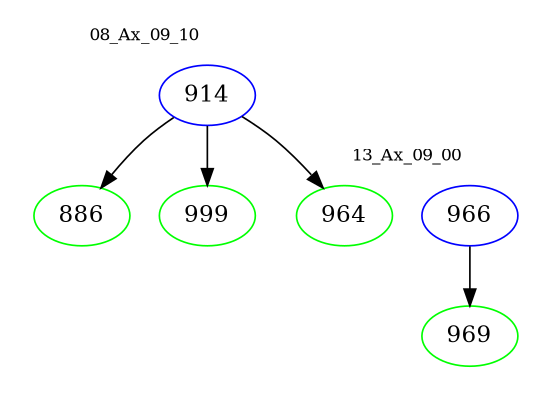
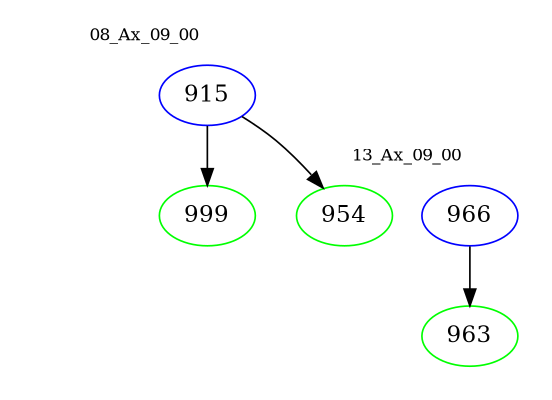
(145, 36) -> (145, 36)
(207, 95) -> (207, 95)
(82, 216) -> none
(344, 216) -> (344, 216)
(470, 336) -> (470, 336)
